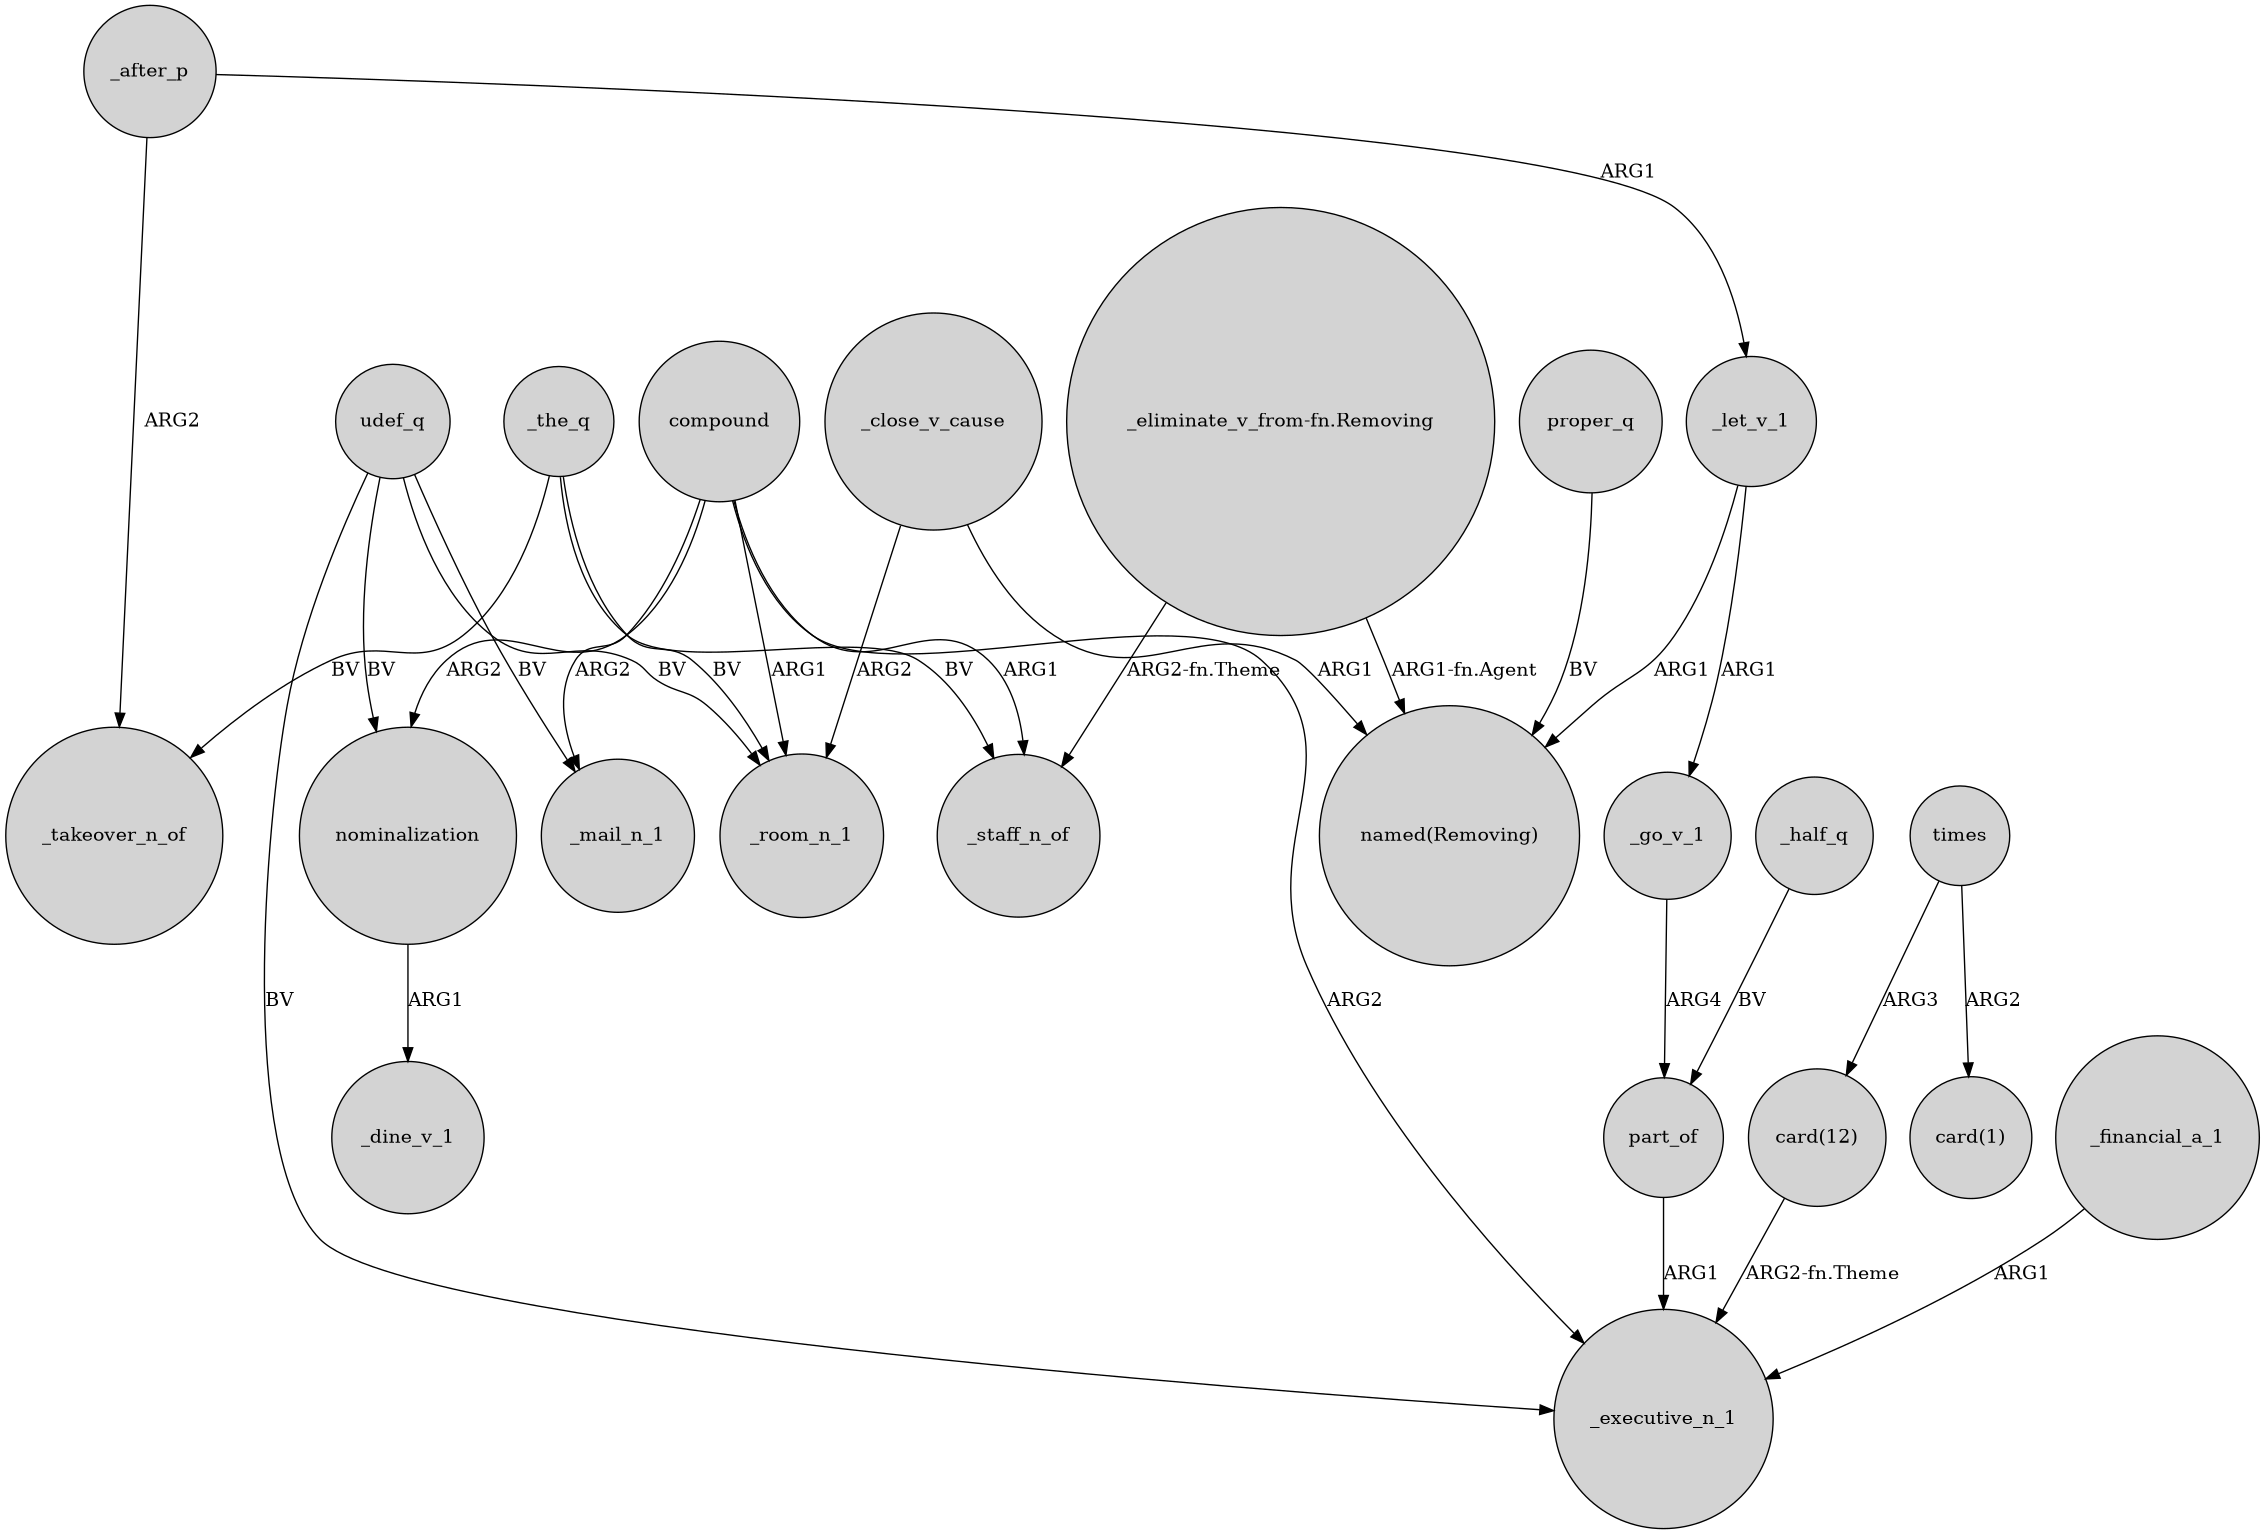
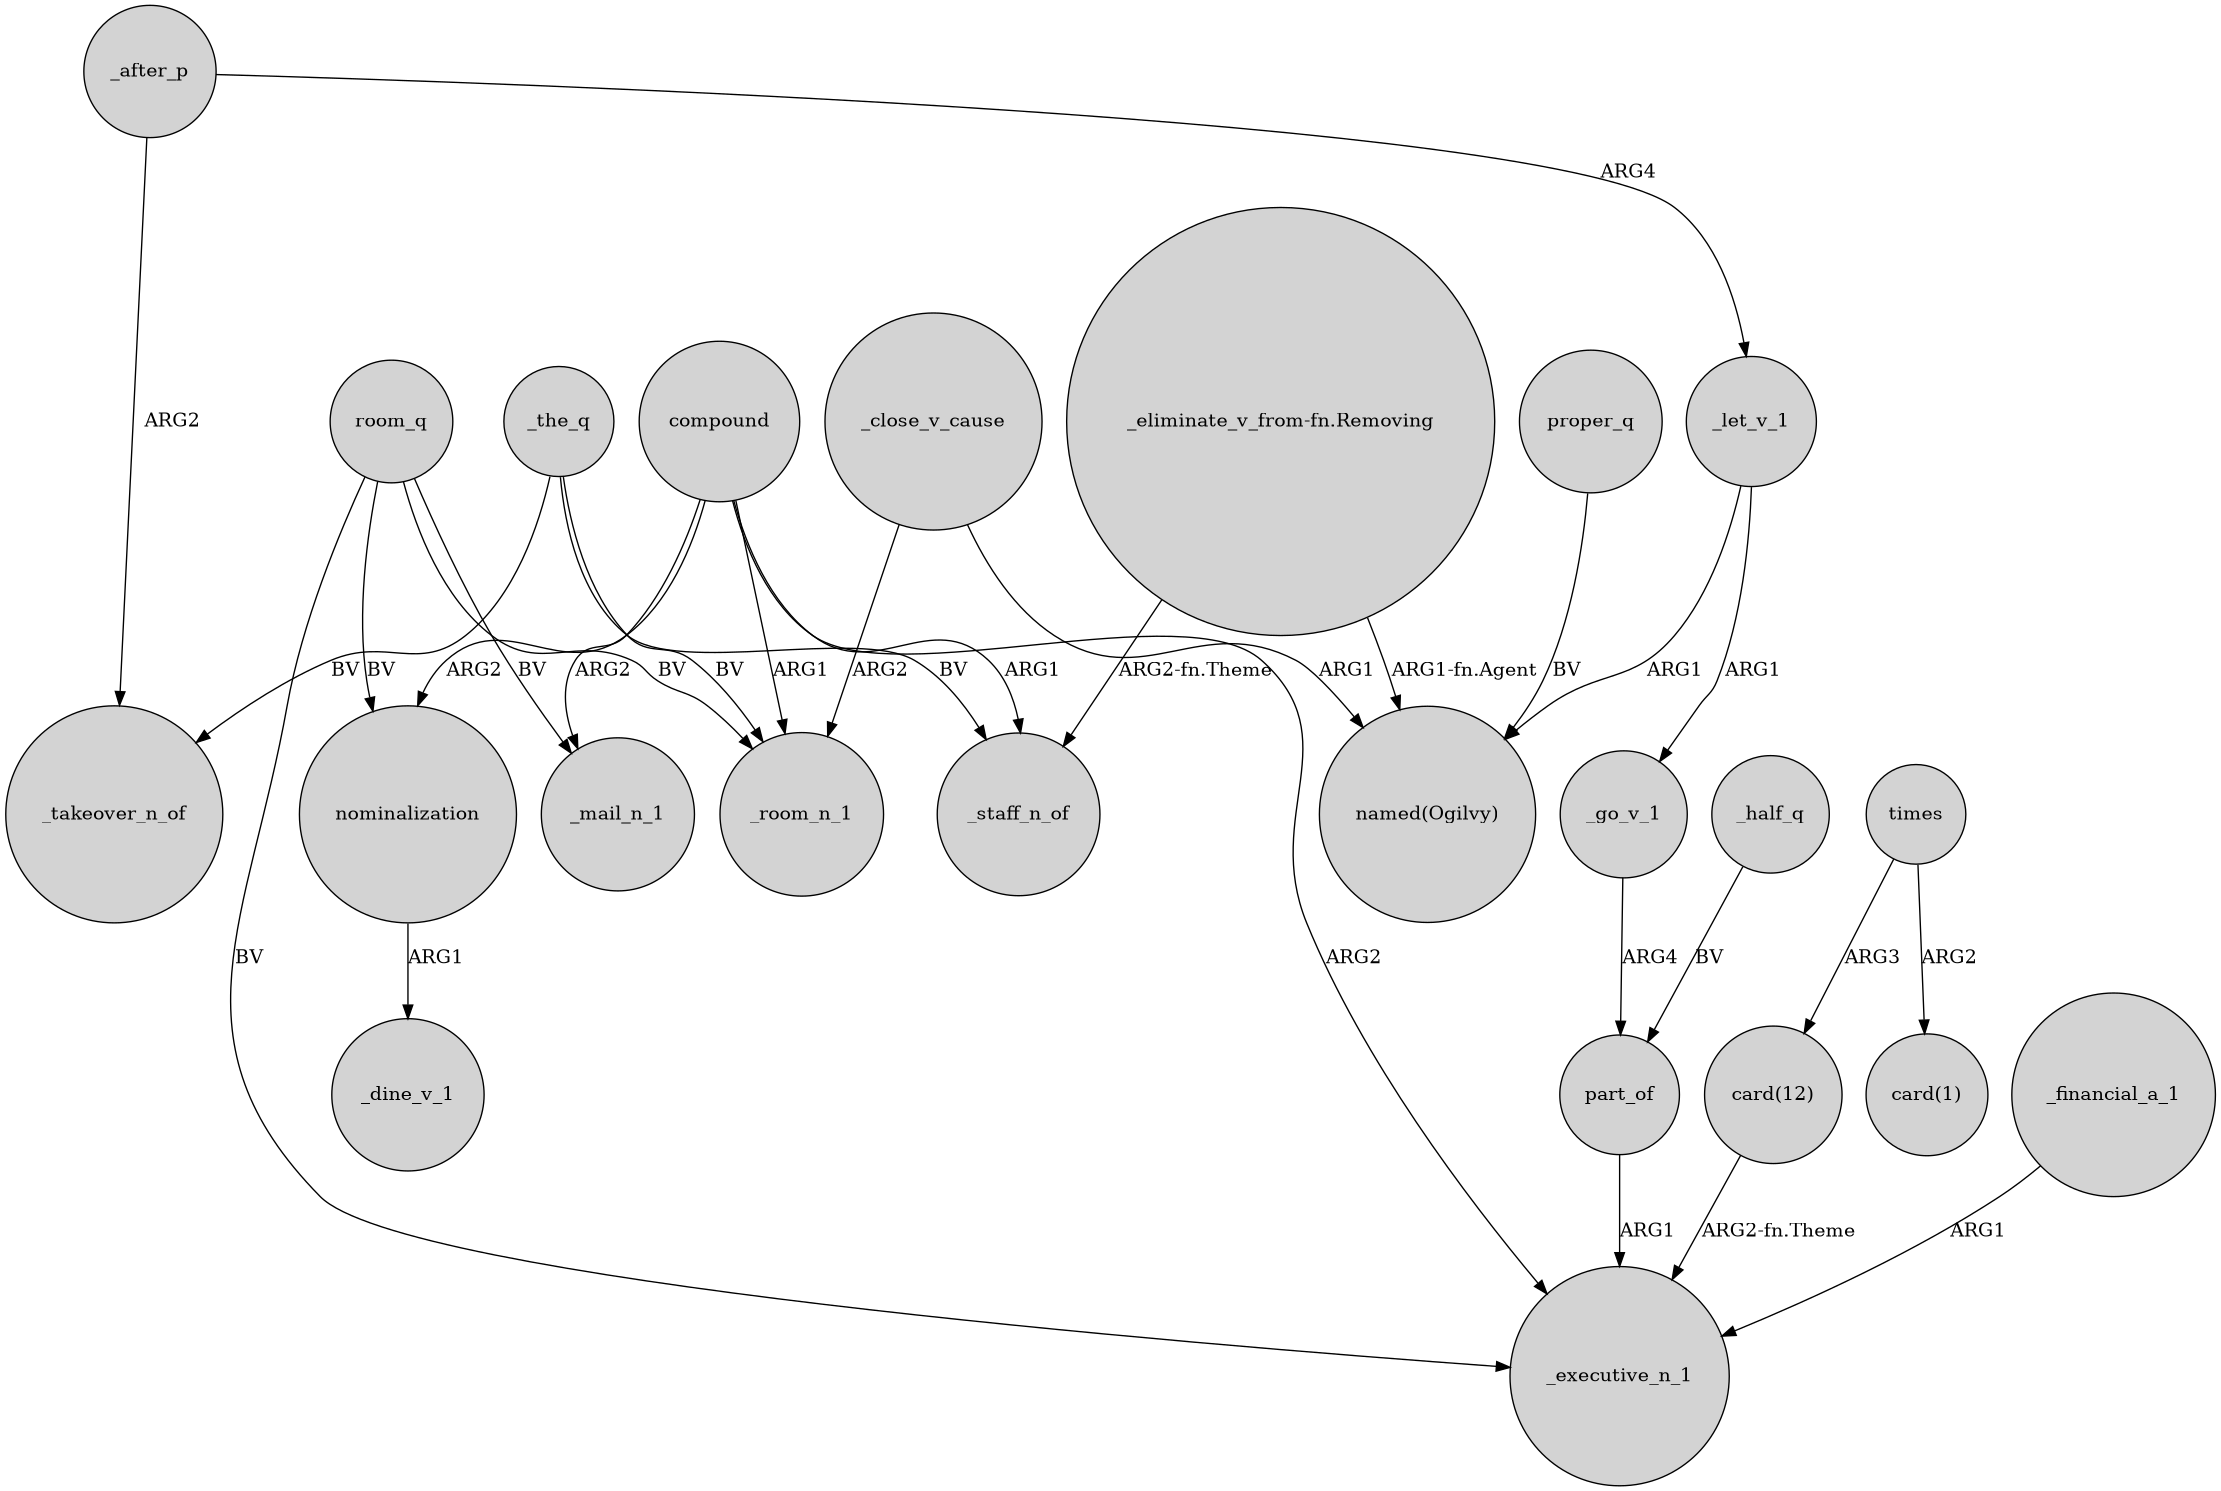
(1629, 172) -> (1629, 172)
(393, 421) -> (391, 421)
(1449, 836) -> (1428, 814)
